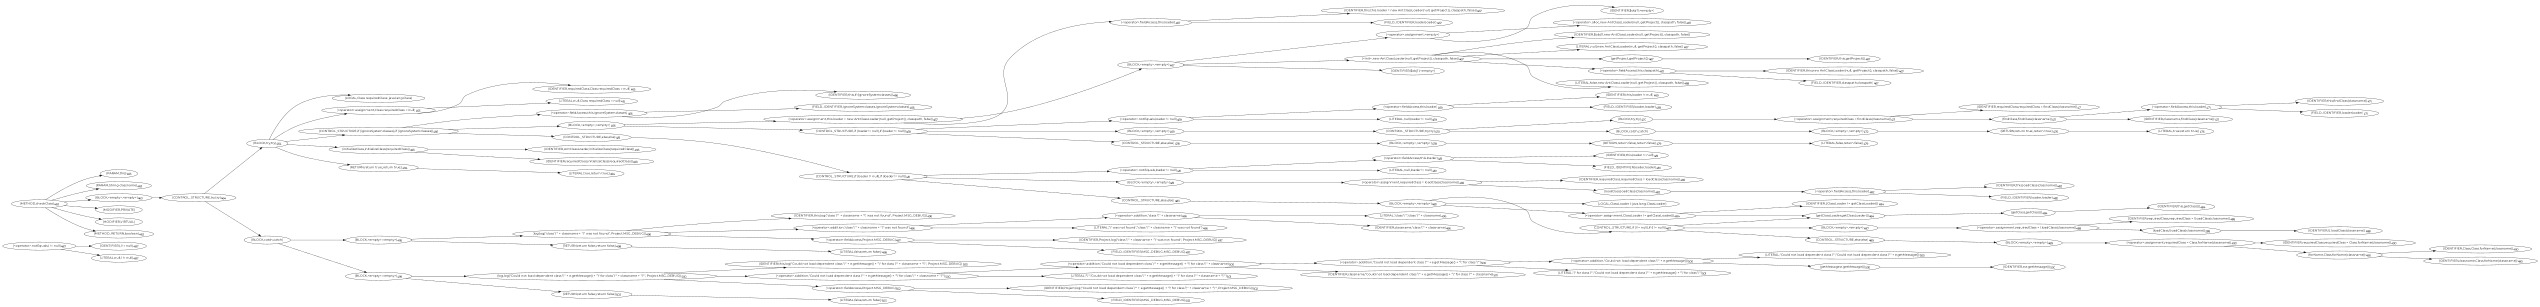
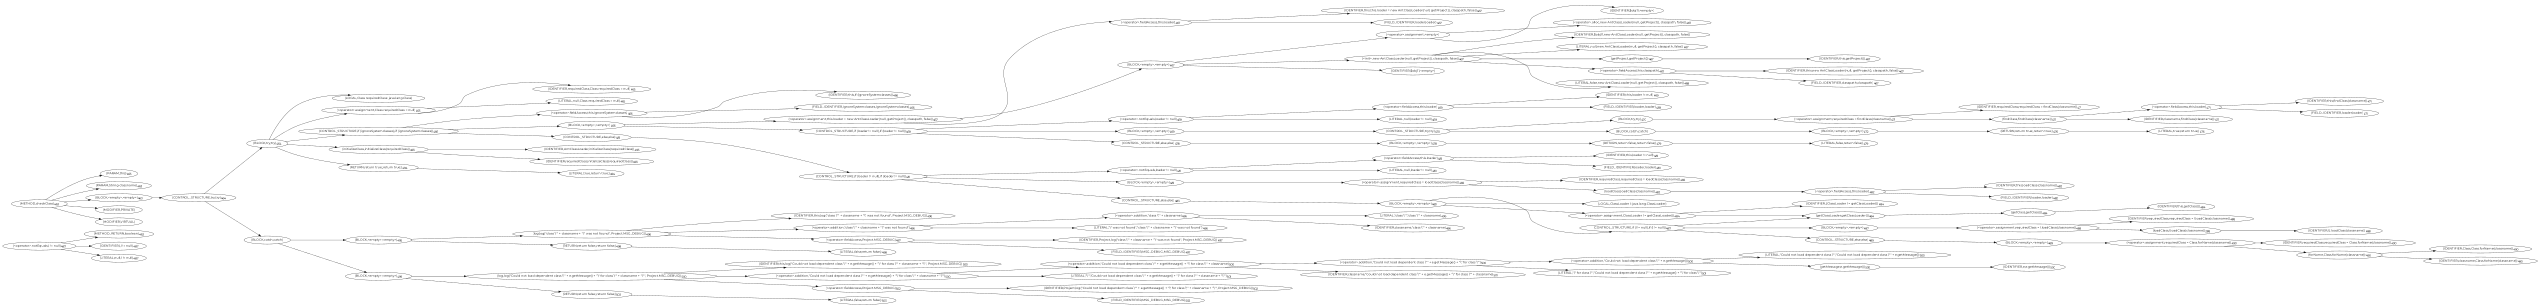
(623, 101) -> (623, 101)
(68, 221) -> (78, 240)
